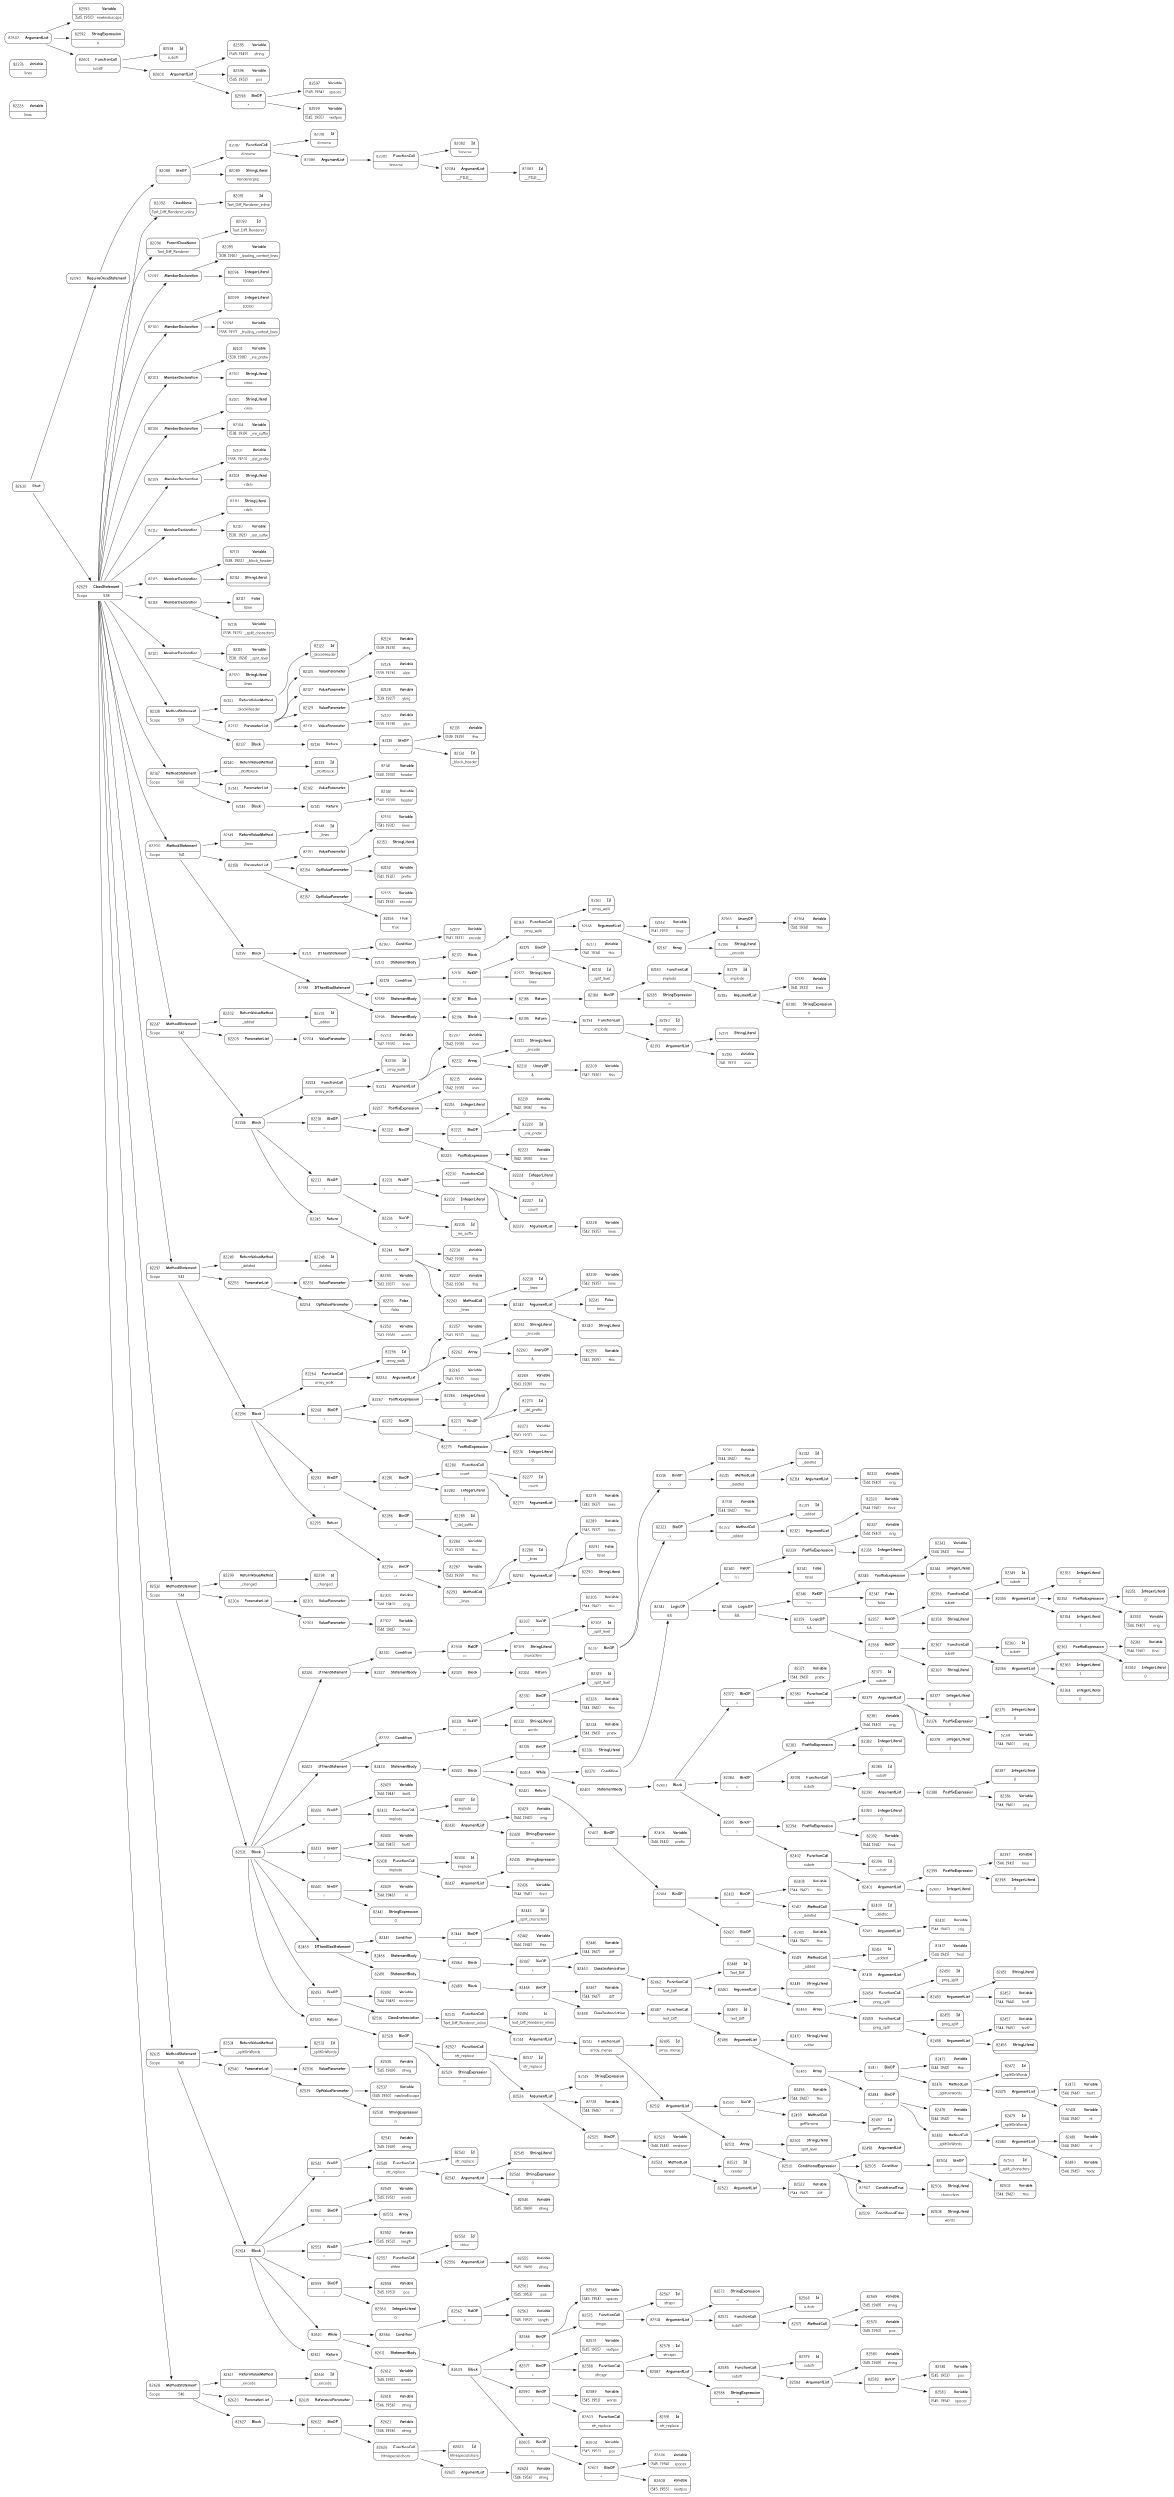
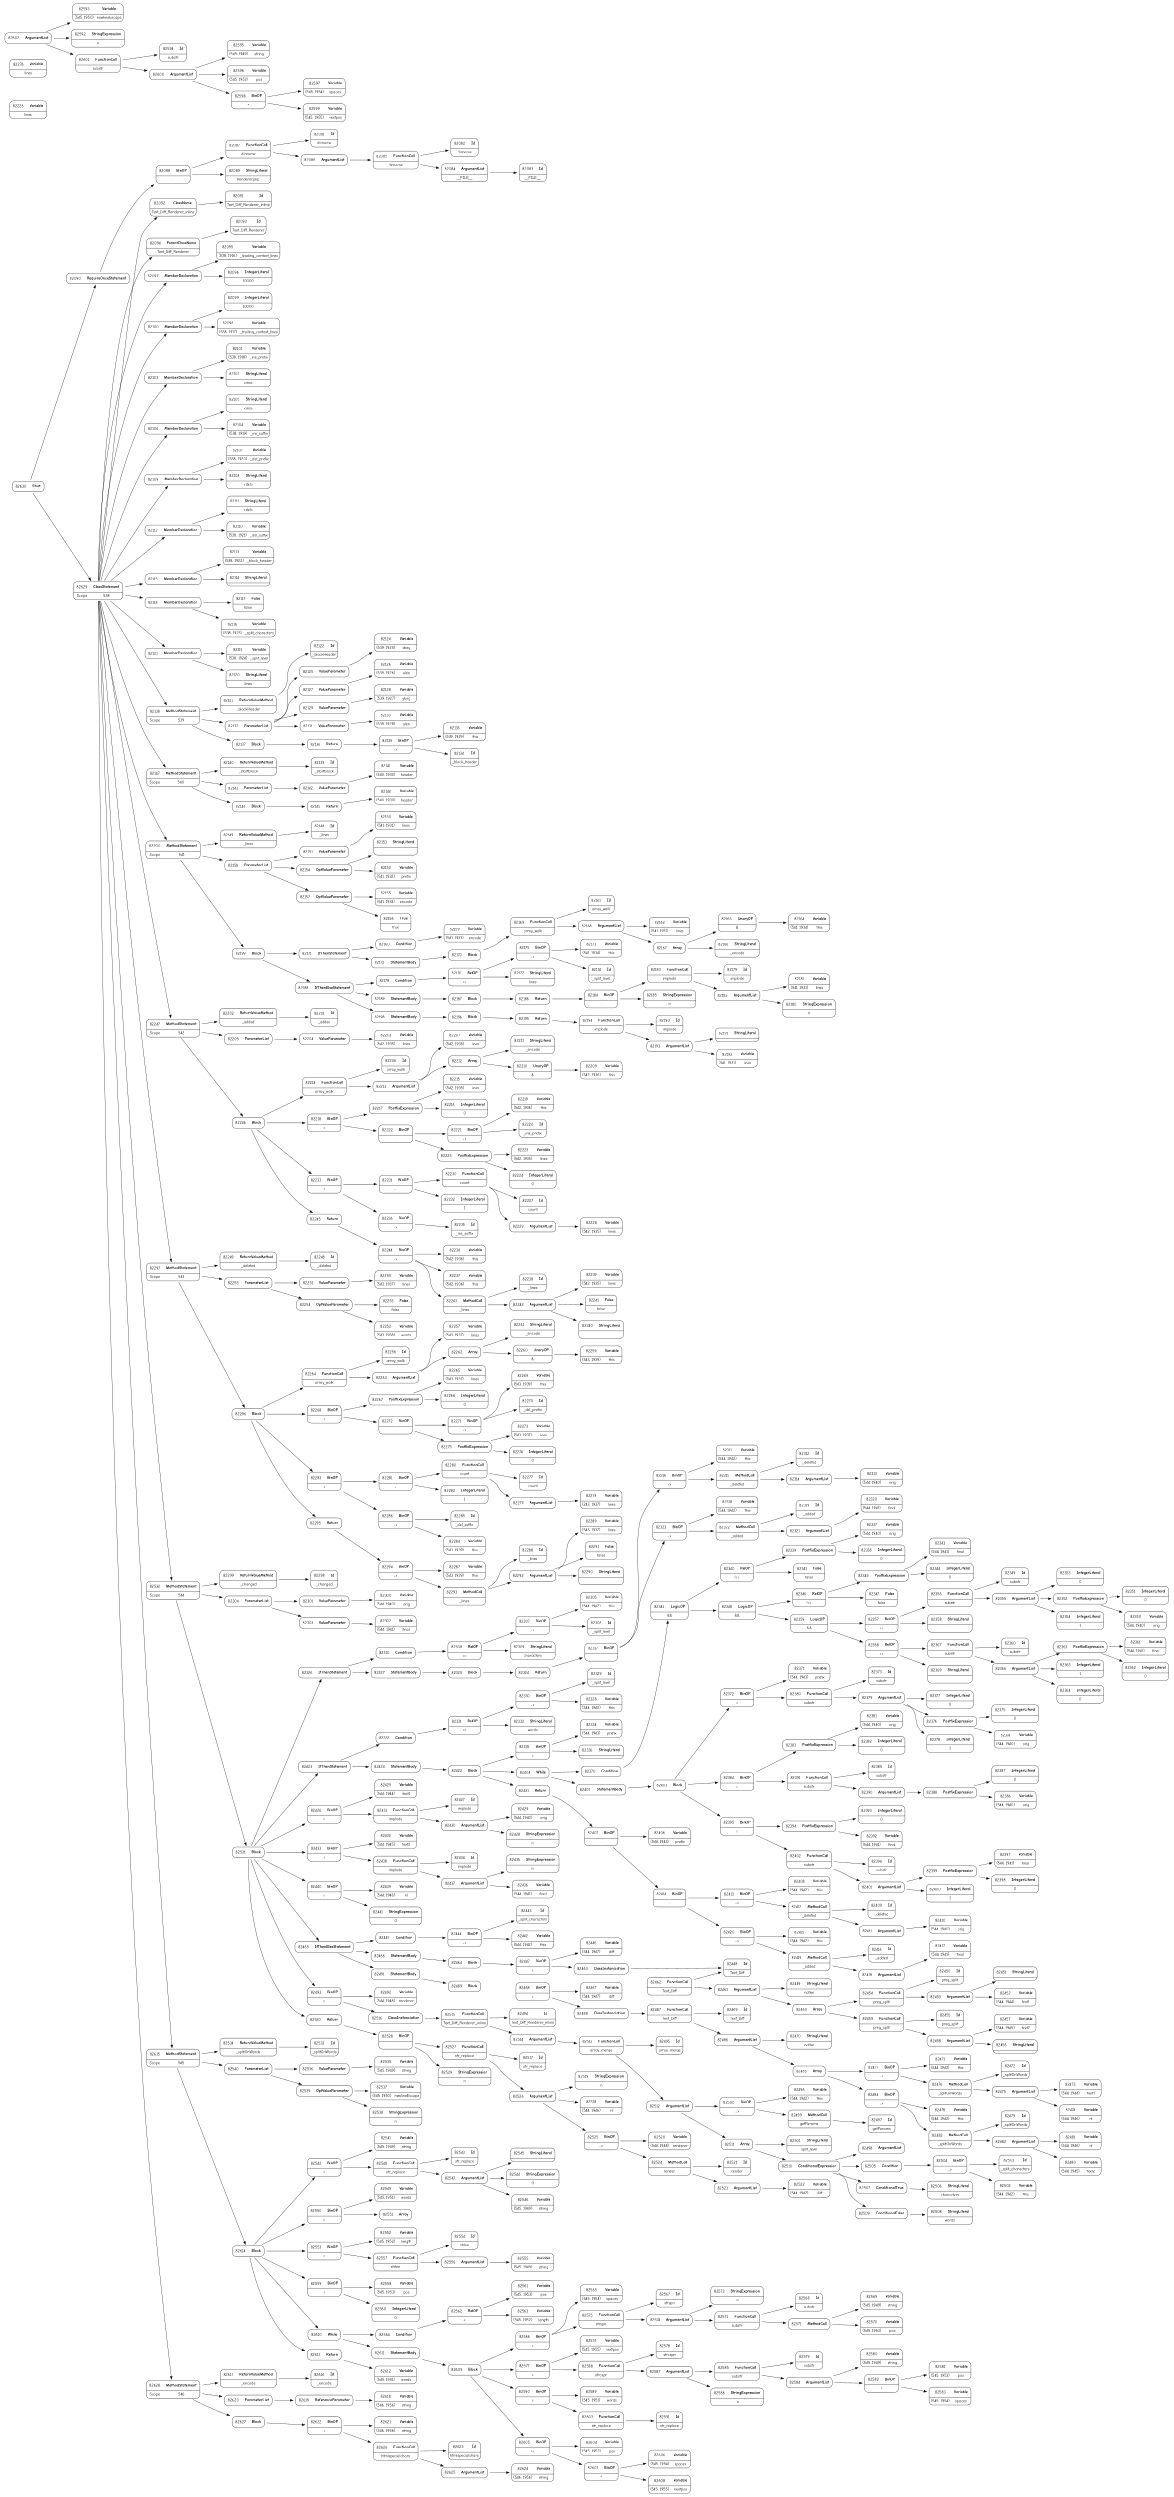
(634, 1977) -> (675, 1968)
(497, 1989) -> none
